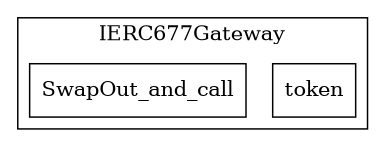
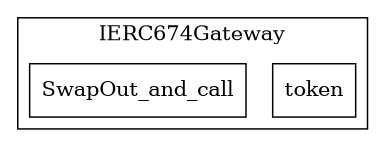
(193, 35) -> (193, 35)
